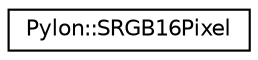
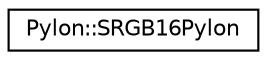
(129, 30) -> (133, 30)
